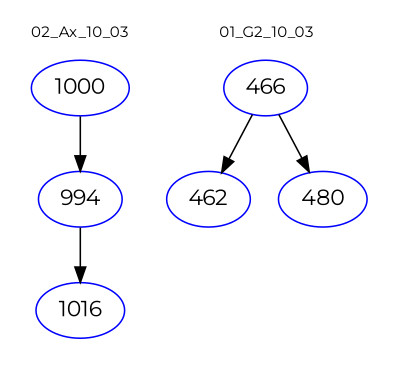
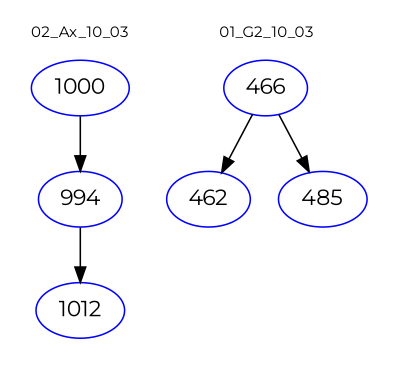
(323, 199) -> (323, 199)
(80, 310) -> (80, 310)
